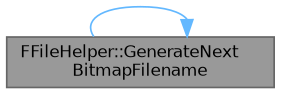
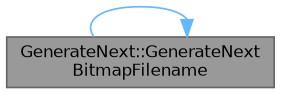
(140, 62) -> (140, 62)
